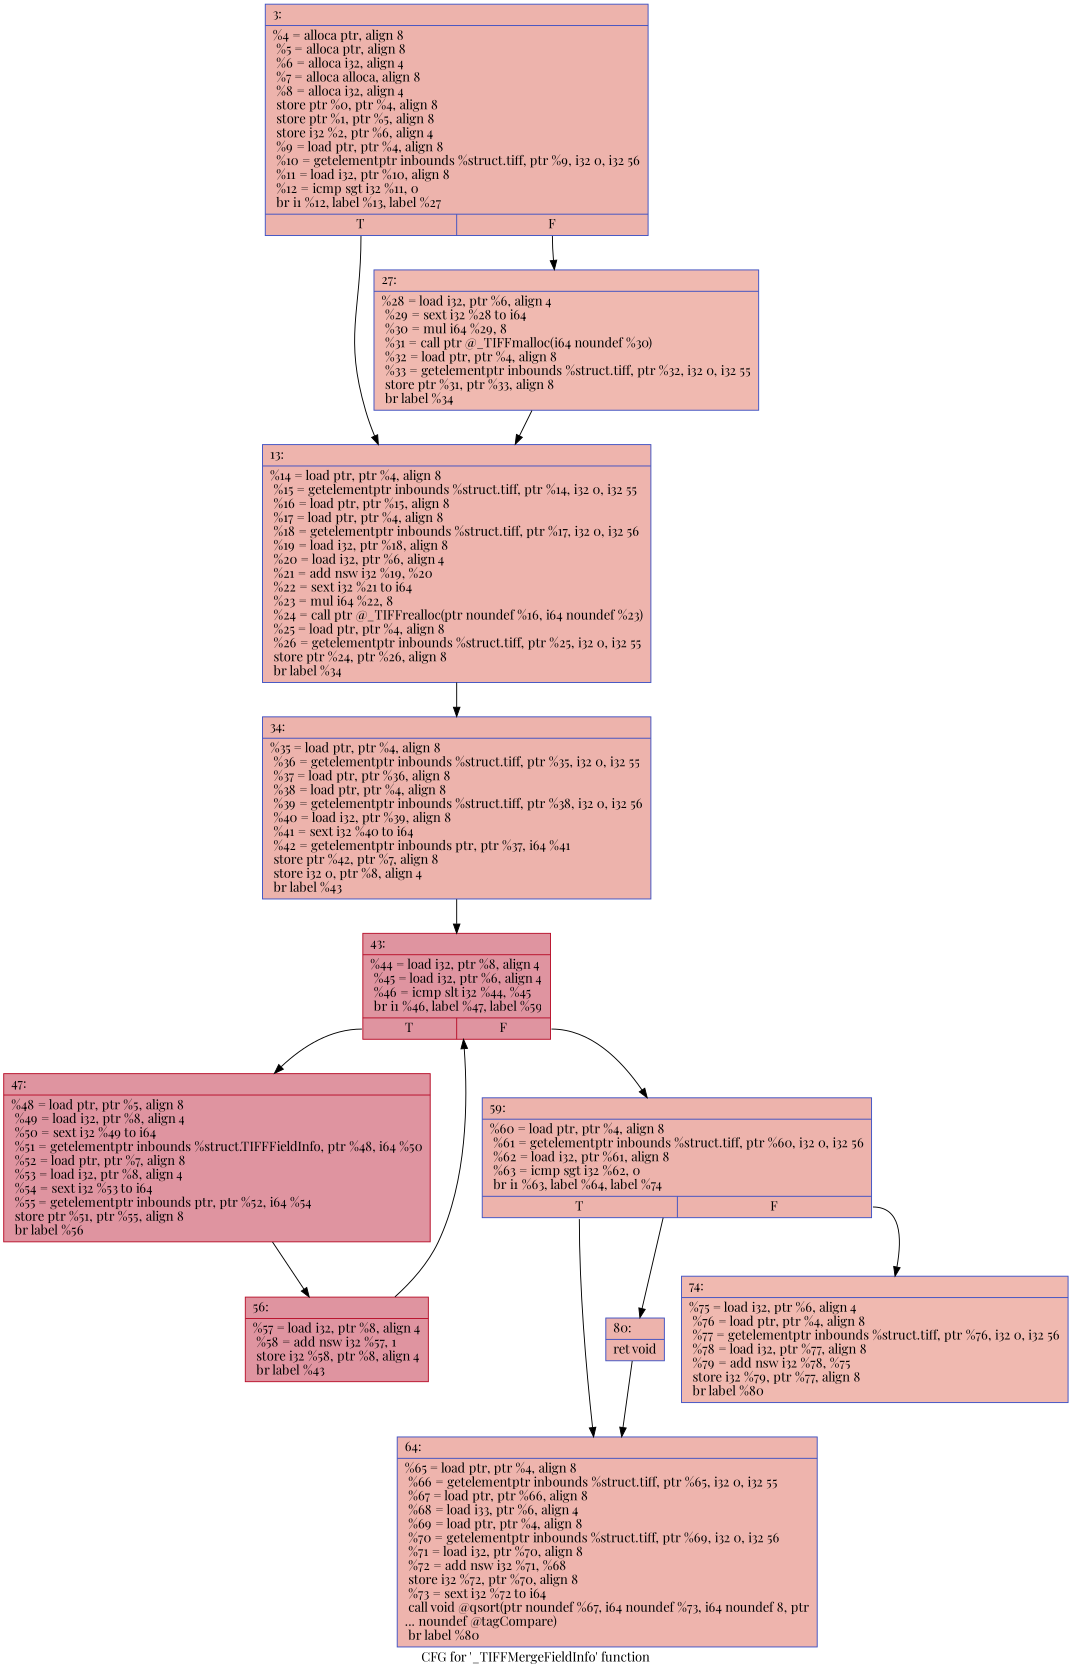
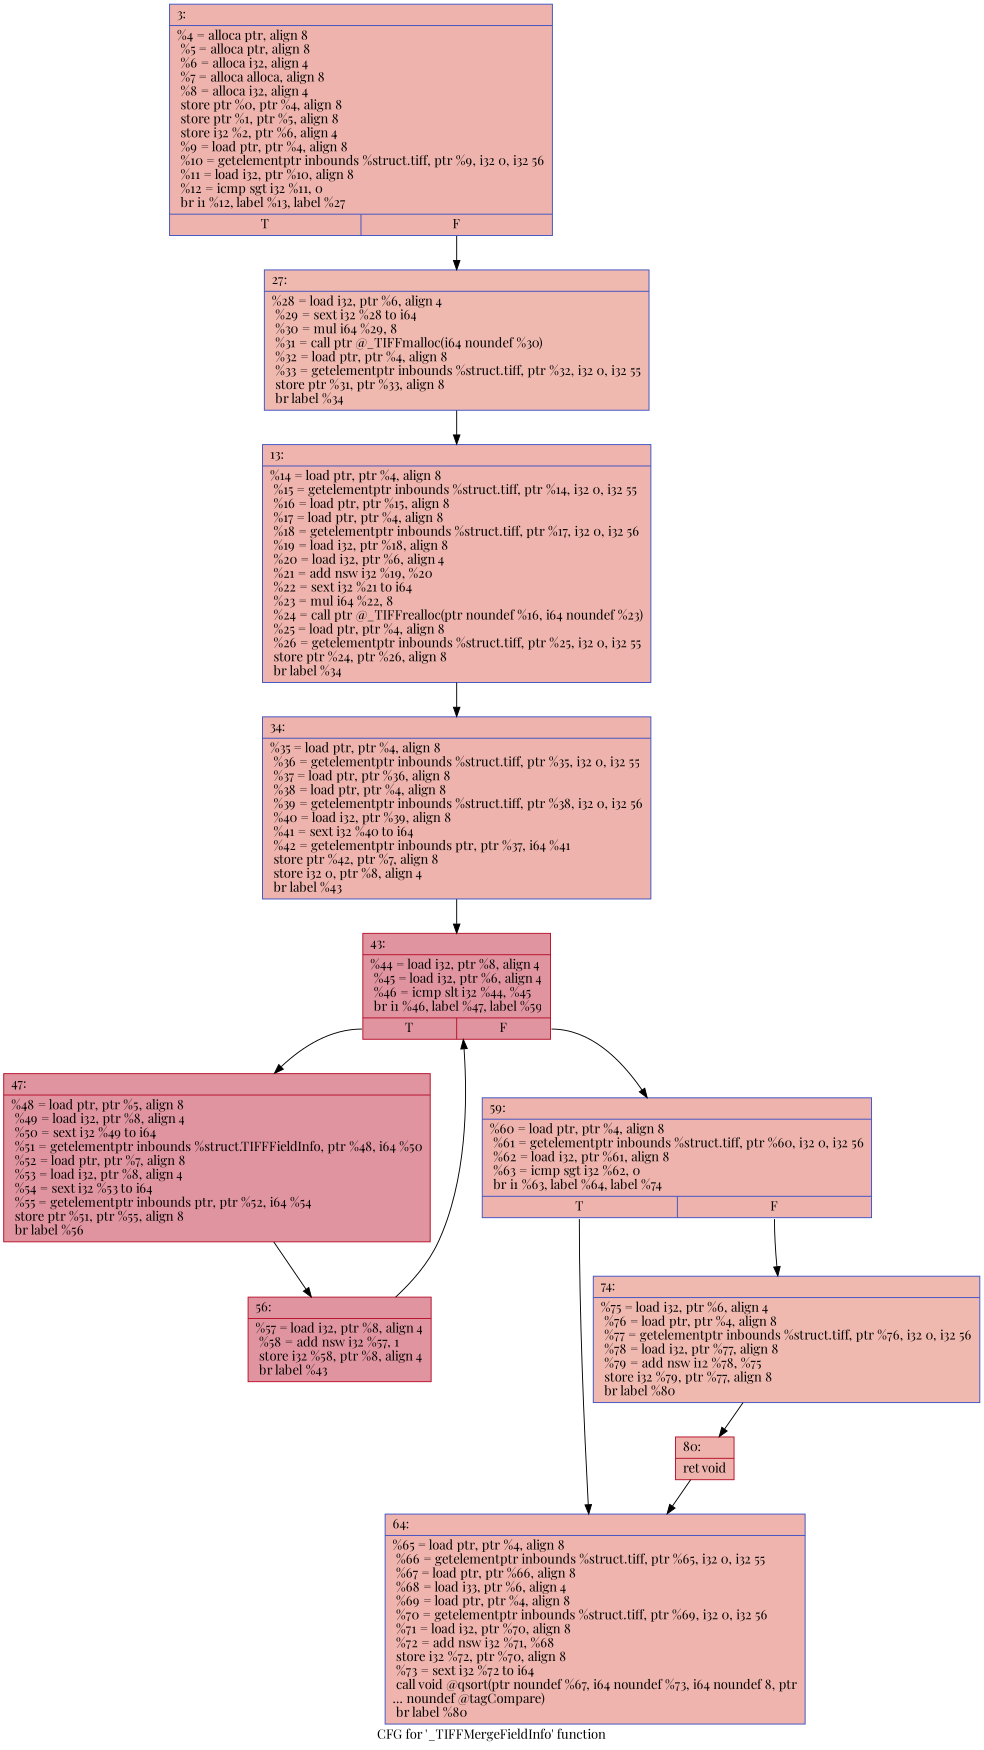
(355, 337) -> none
(653, 1263) -> (734, 1416)
(635, 1339) -> (705, 1458)
(770, 1364) -> (682, 1364)
